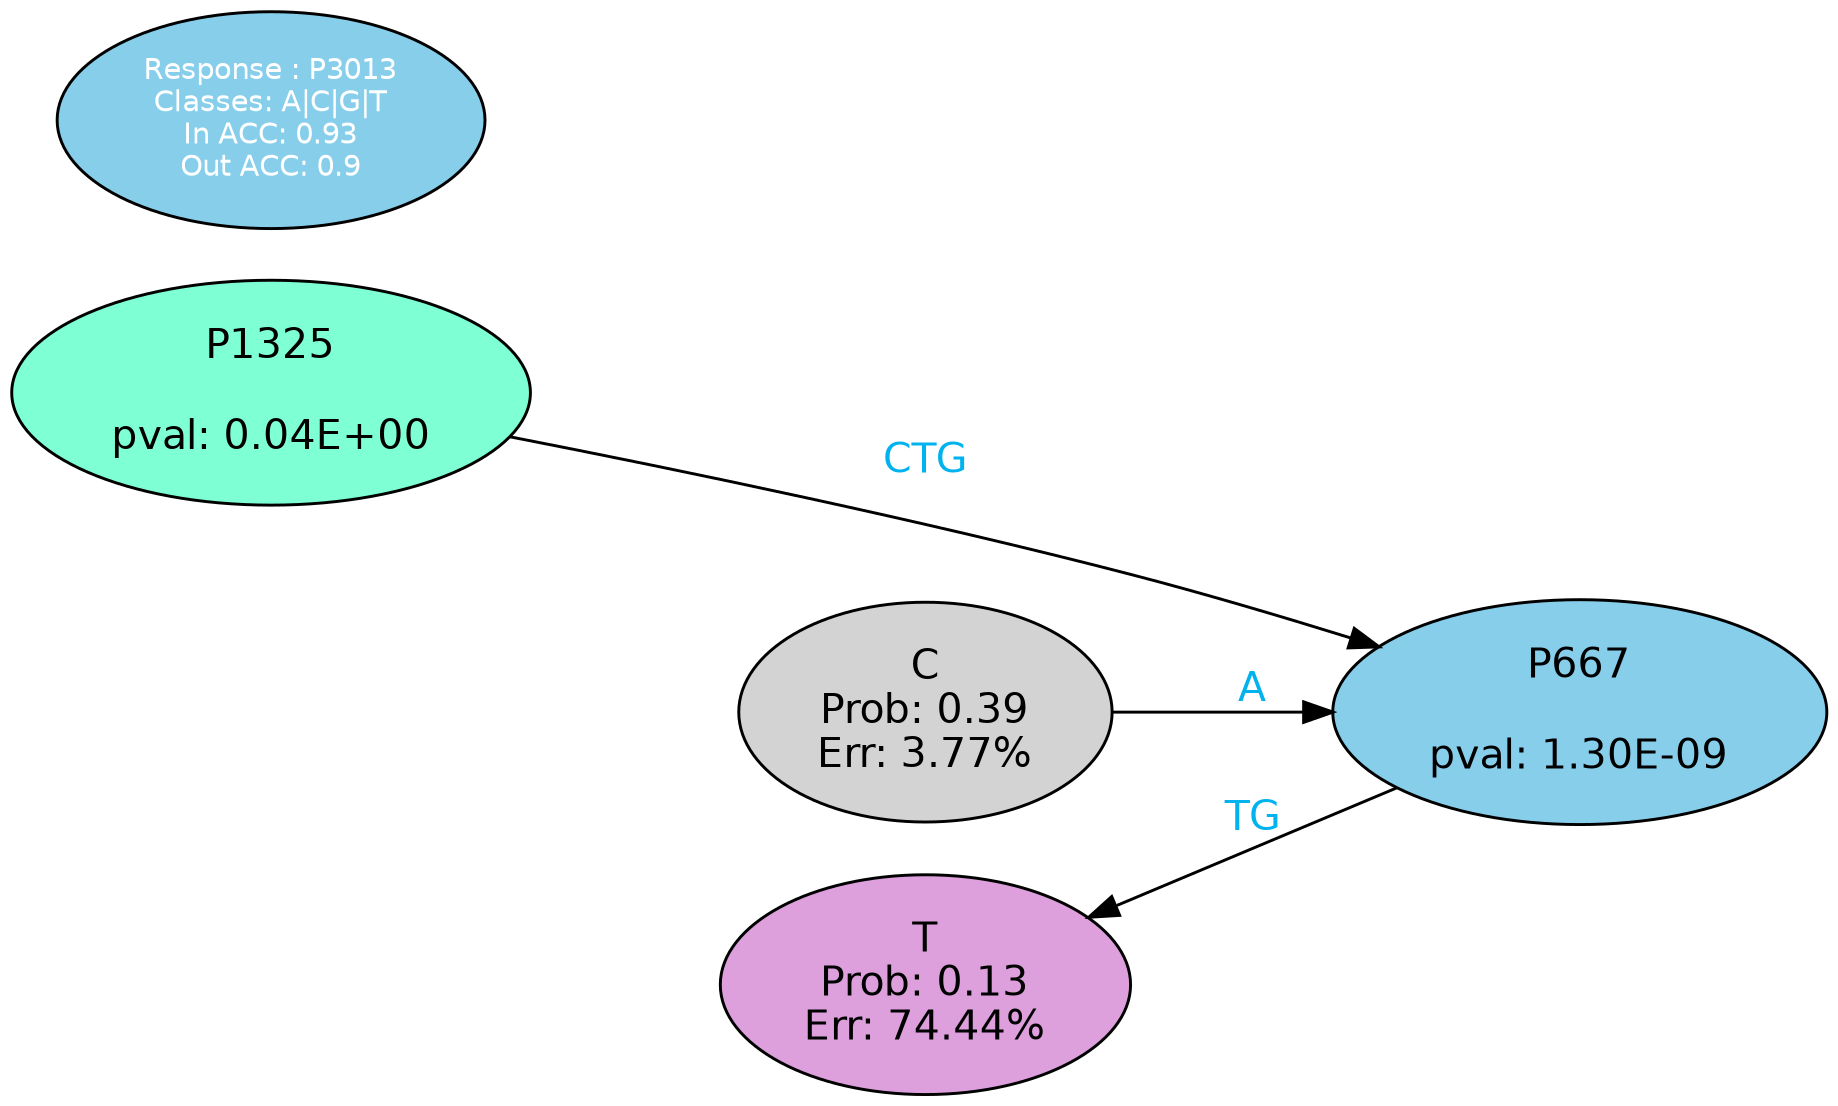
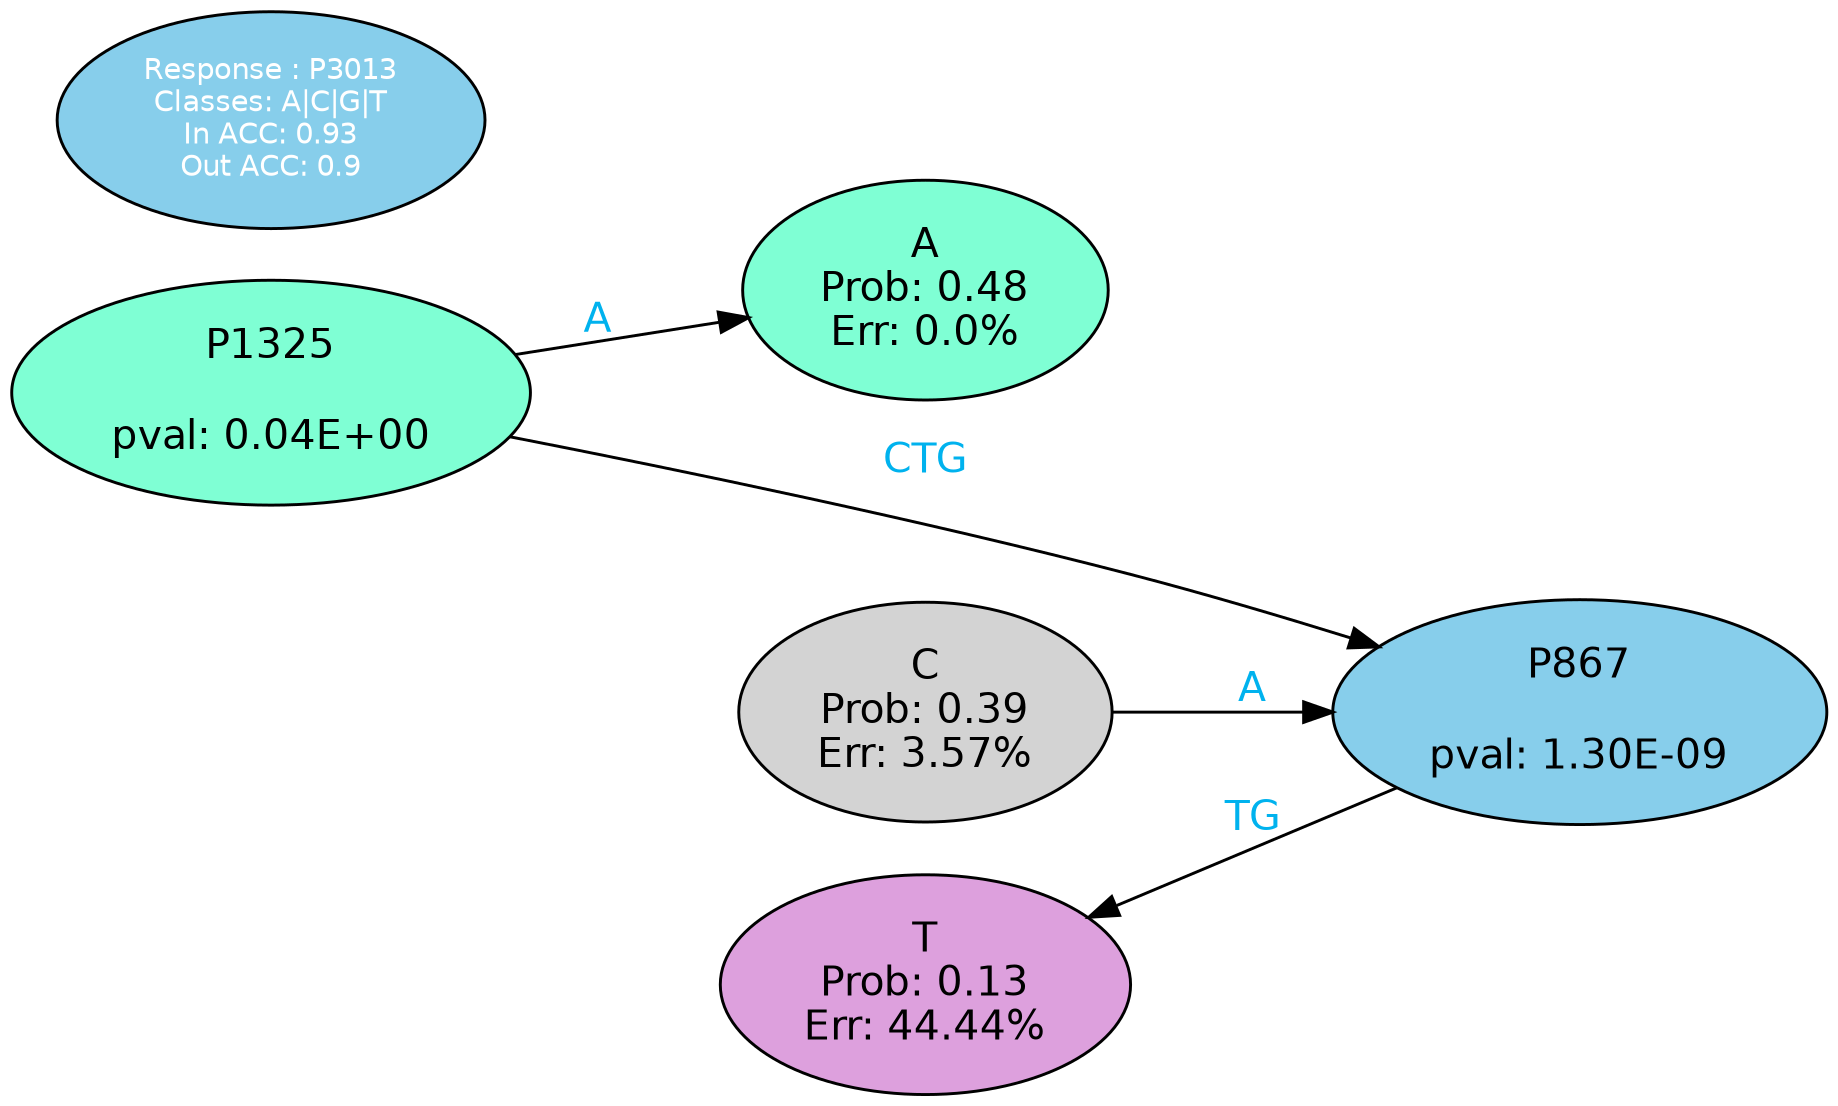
none -> (925, 290)
(925, 712) -> (925, 712)
(1580, 712) -> (1580, 712)
(925, 985) -> (925, 985)
